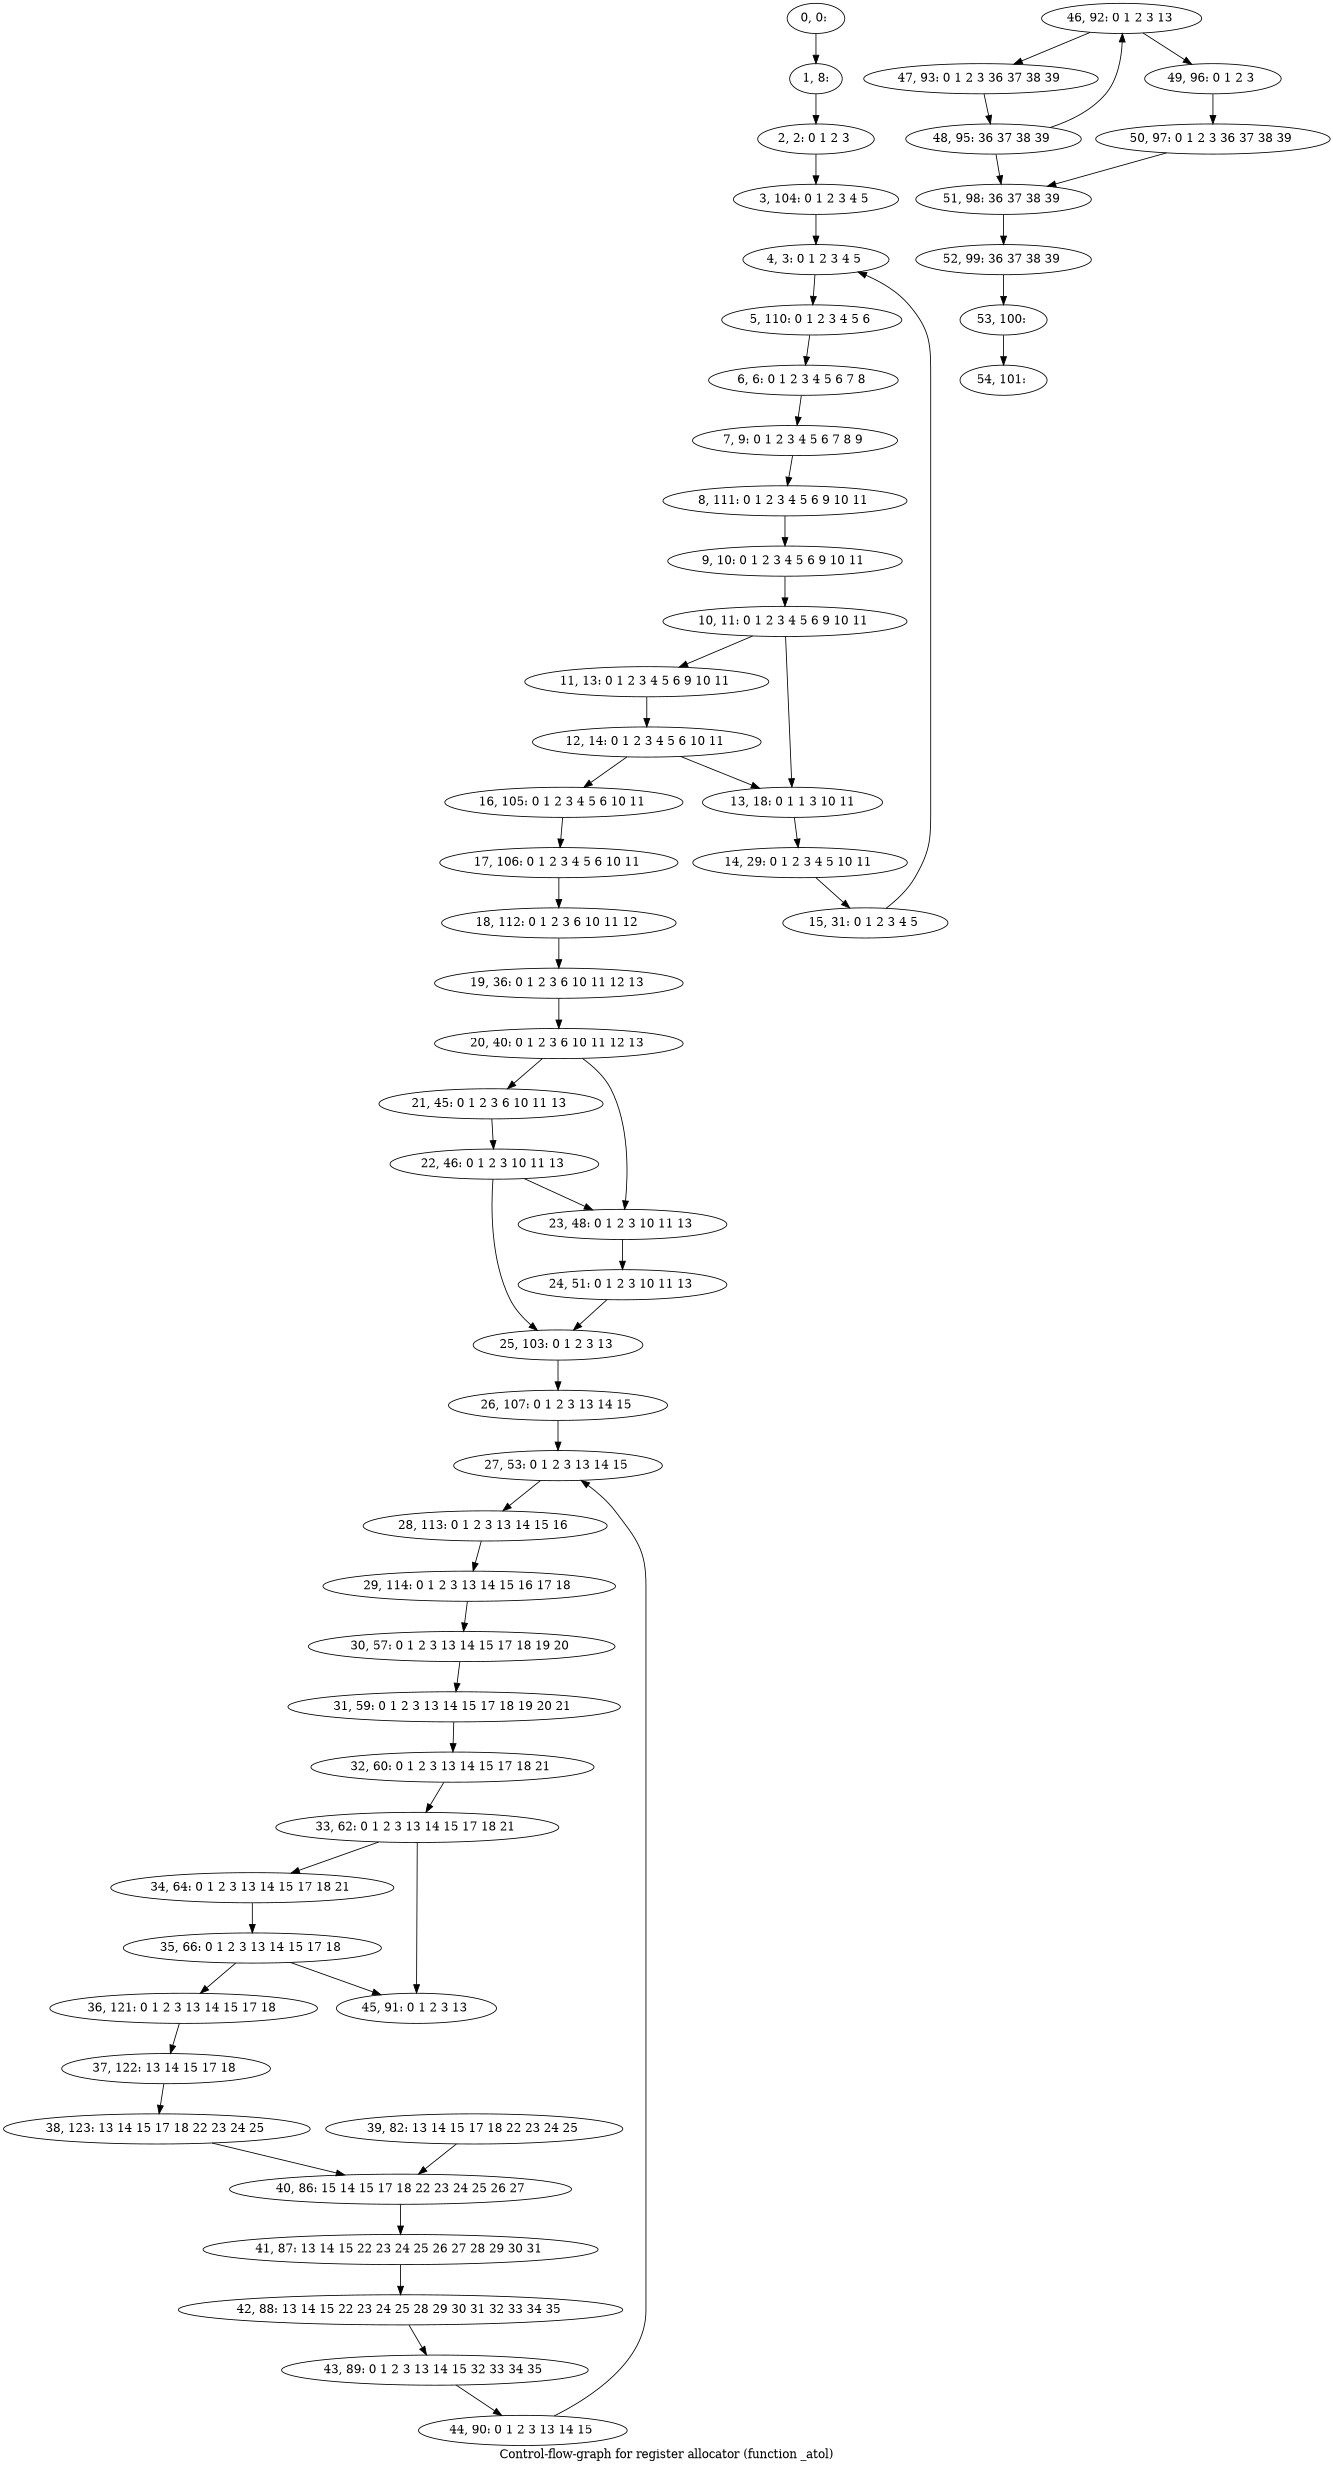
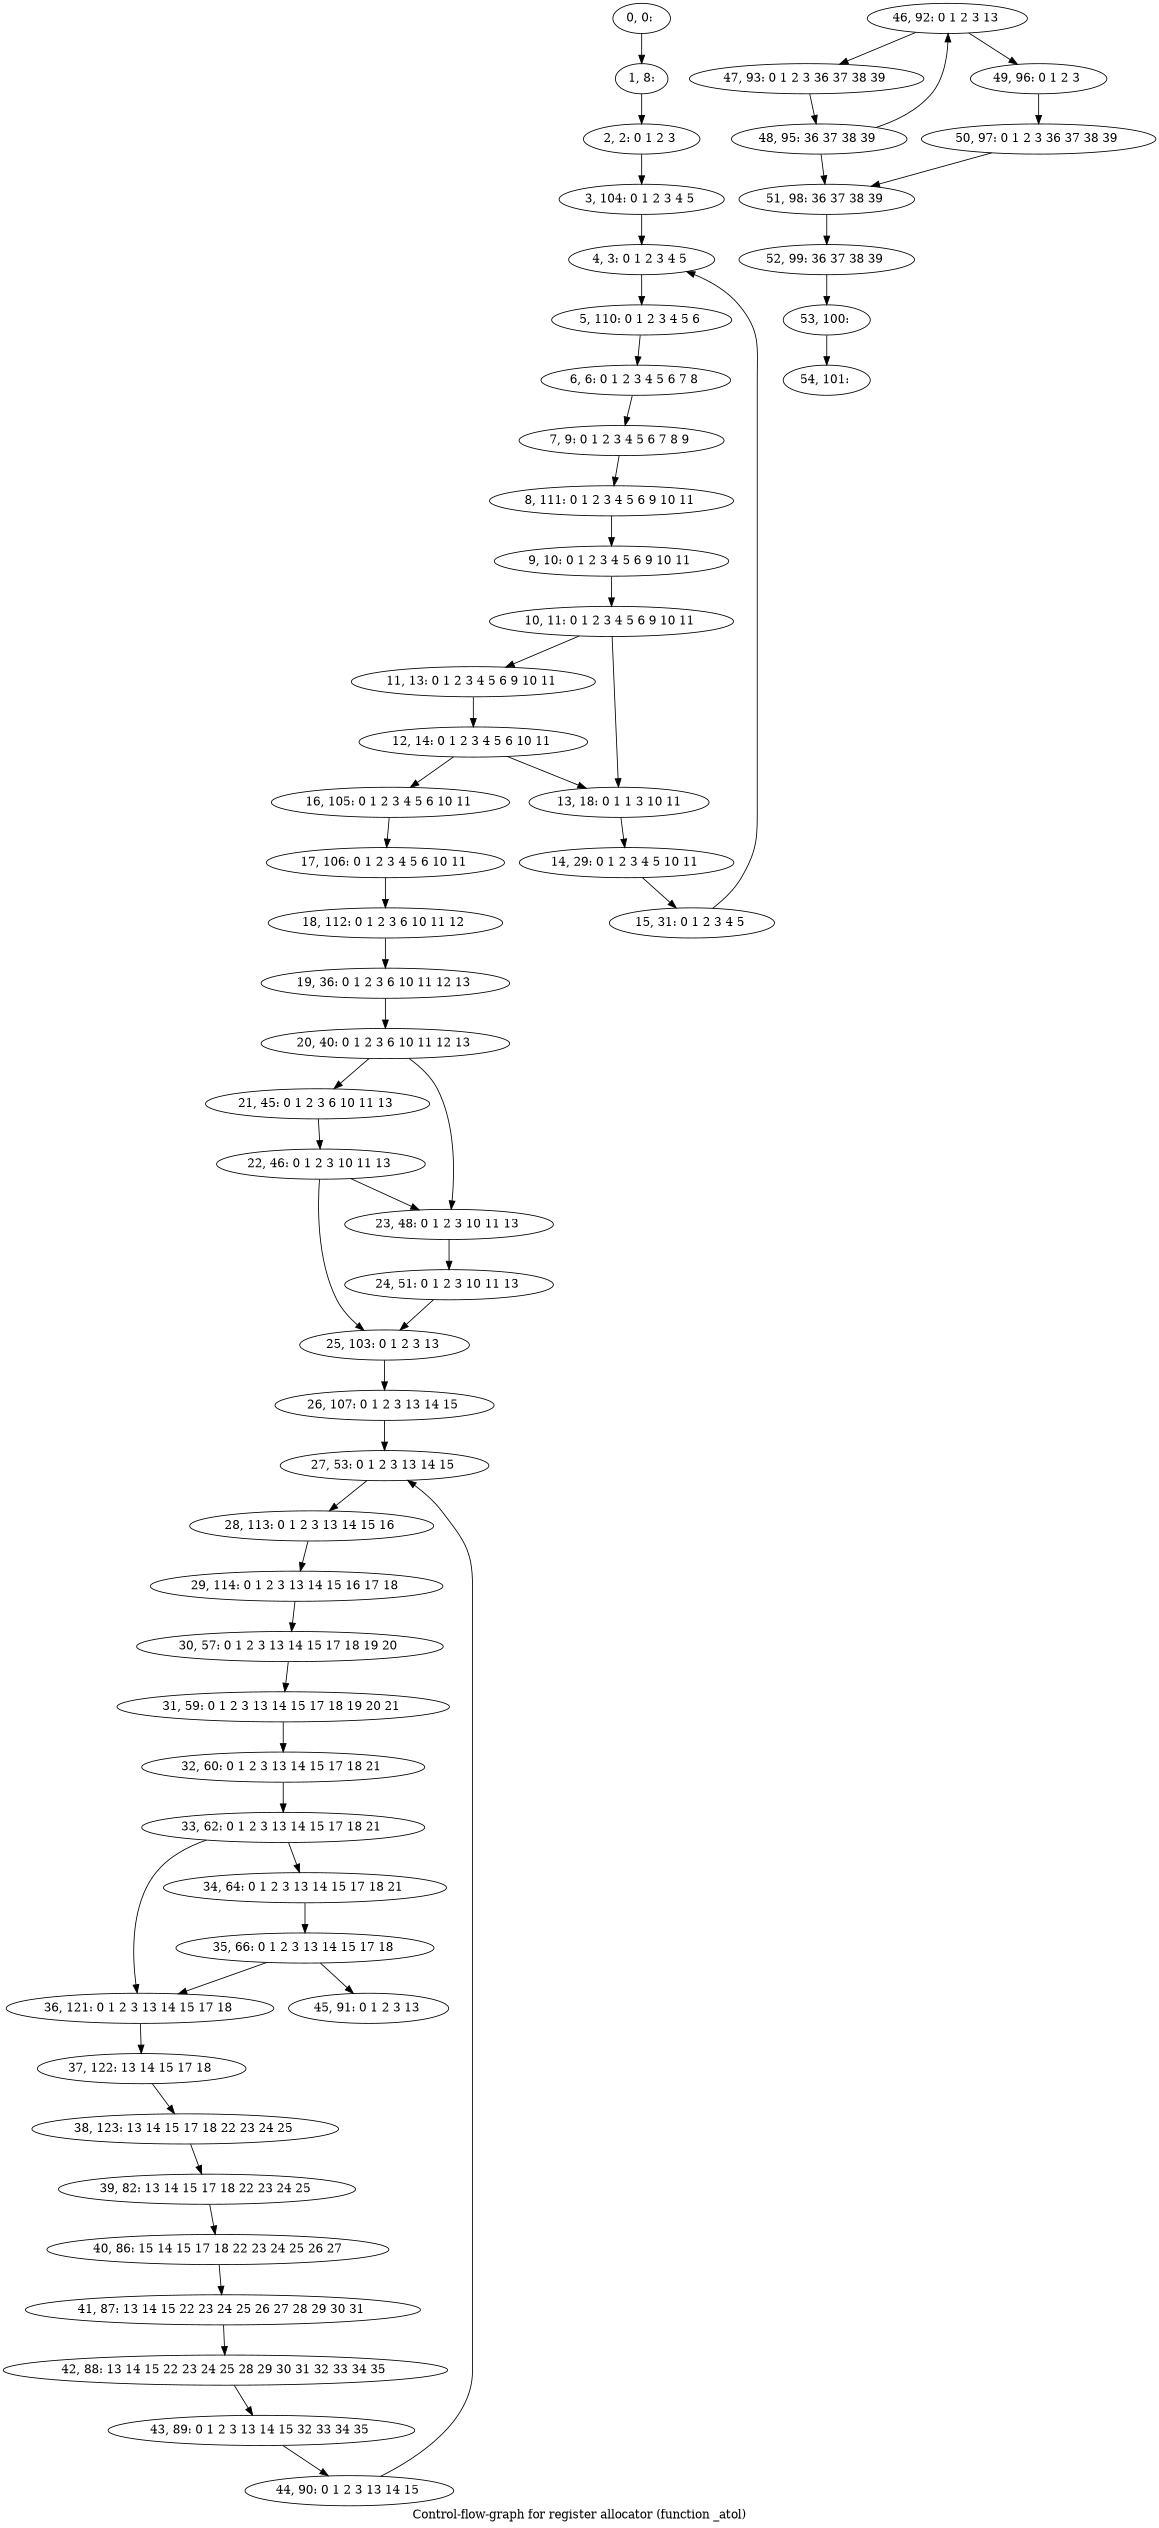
(417, 1914) -> (143, 1897)
(274, 2158) -> (195, 2155)
